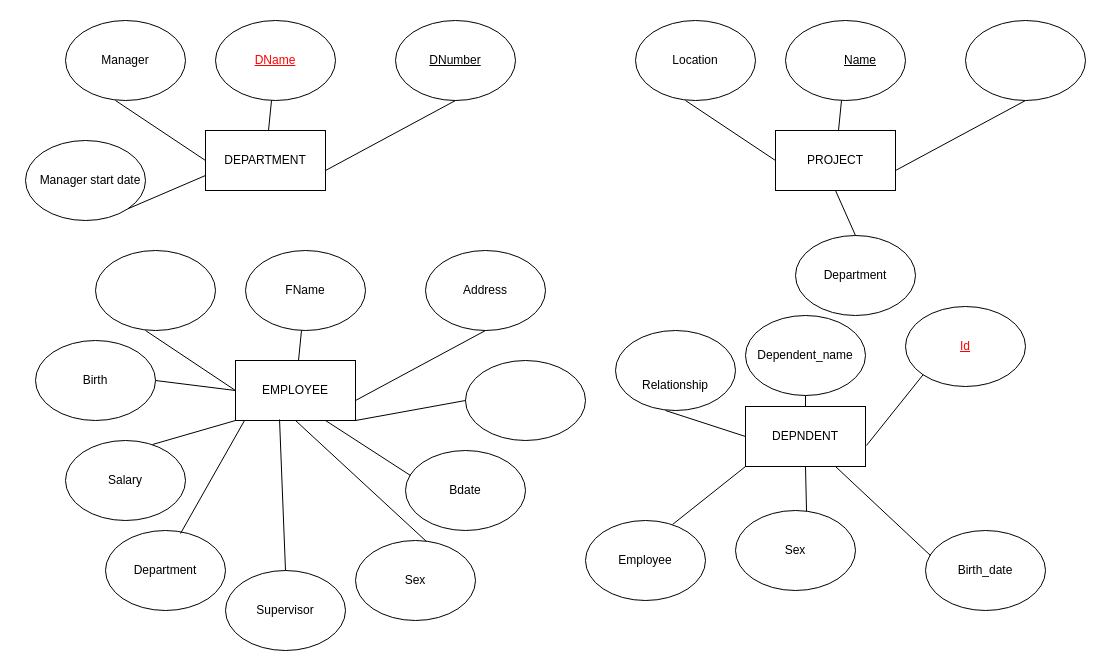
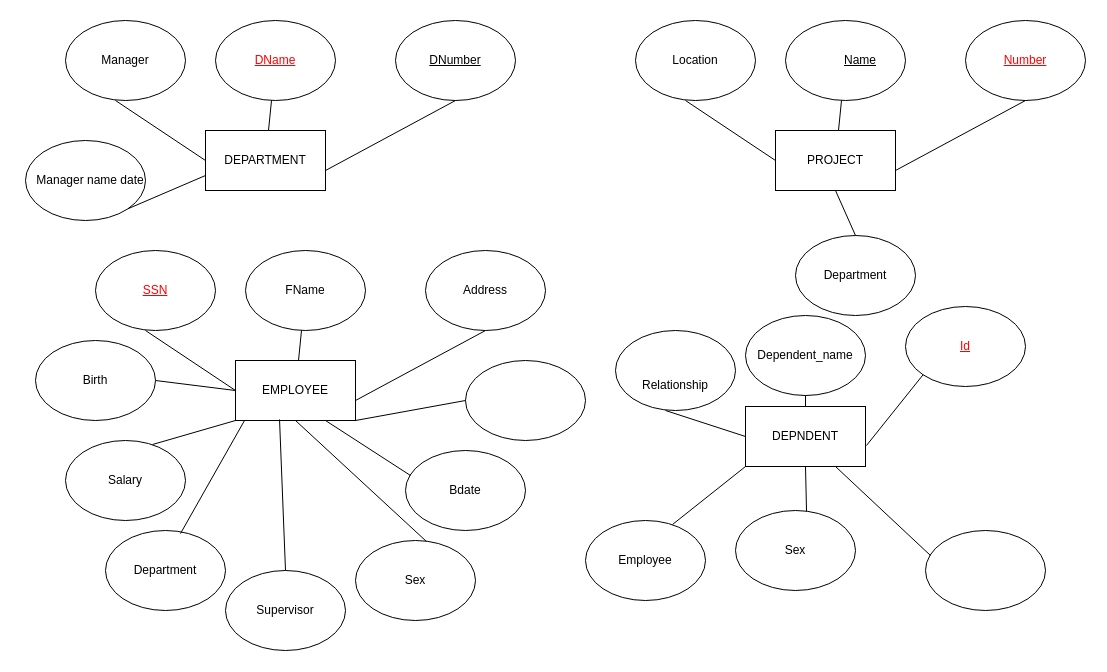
none -> (1026, 61)
(91, 181) -> (91, 181)
none -> (156, 291)
(986, 571) -> none
